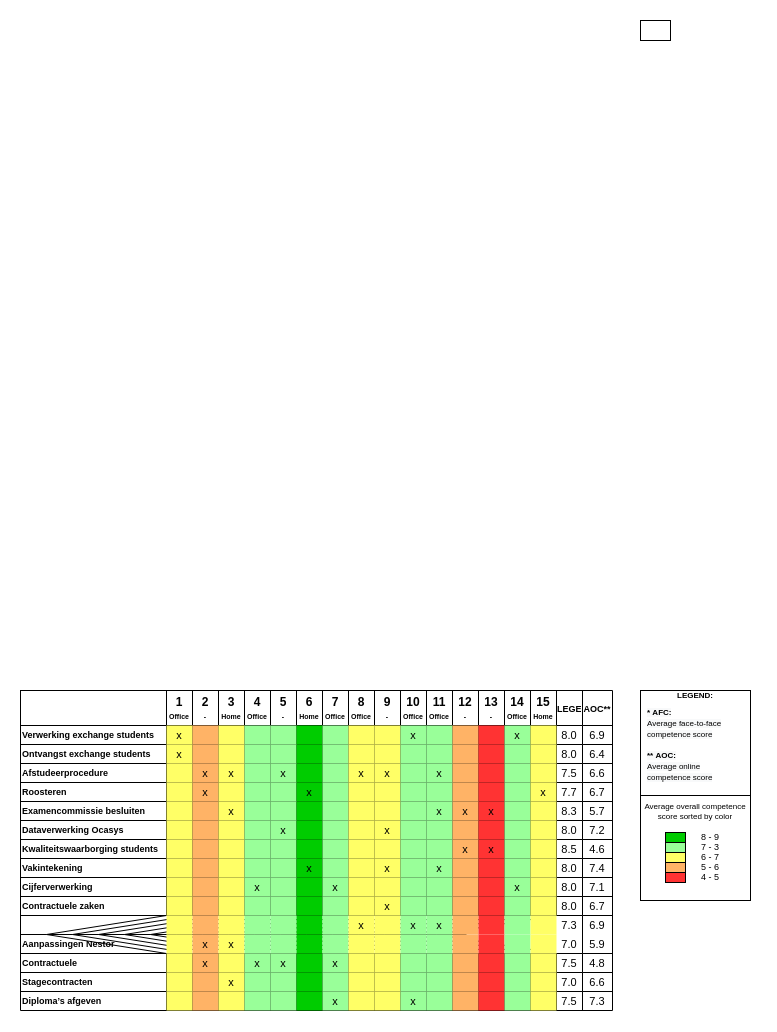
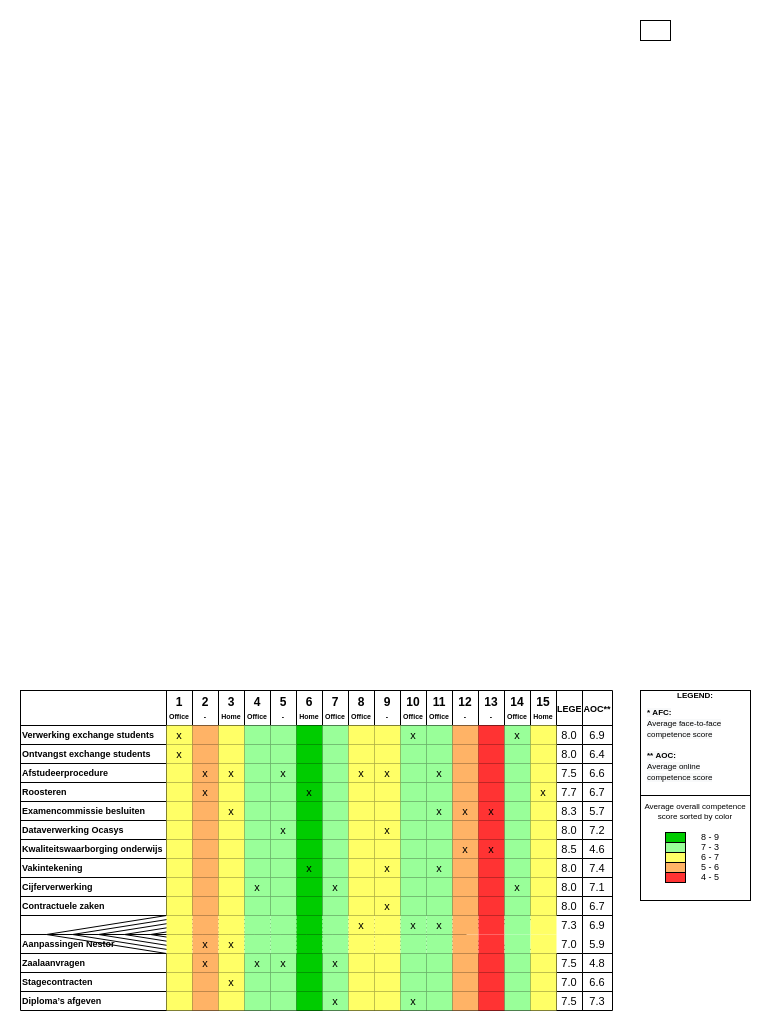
(92, 850) -> (94, 850)
(52, 964) -> (54, 964)
